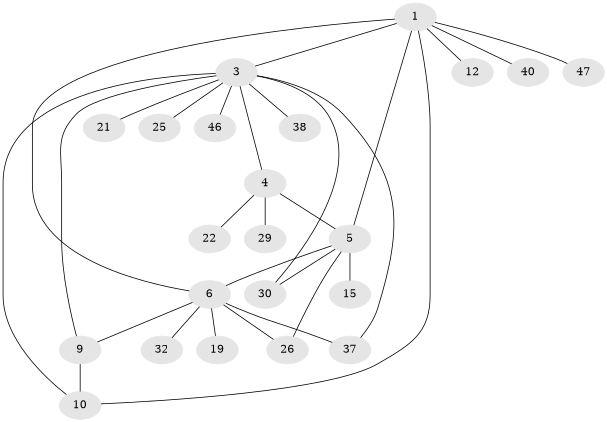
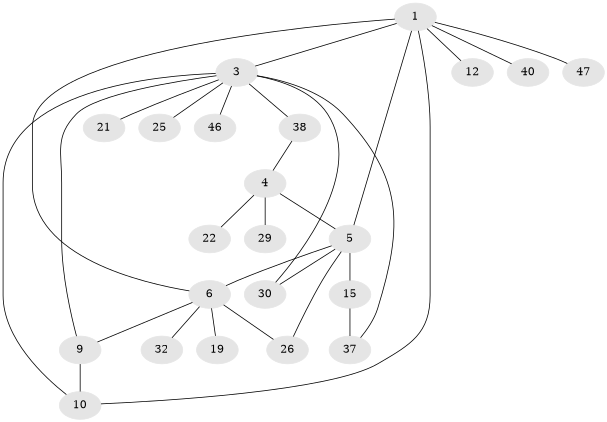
(251, 128) -> (282, 156)
(279, 324) -> (350, 322)
